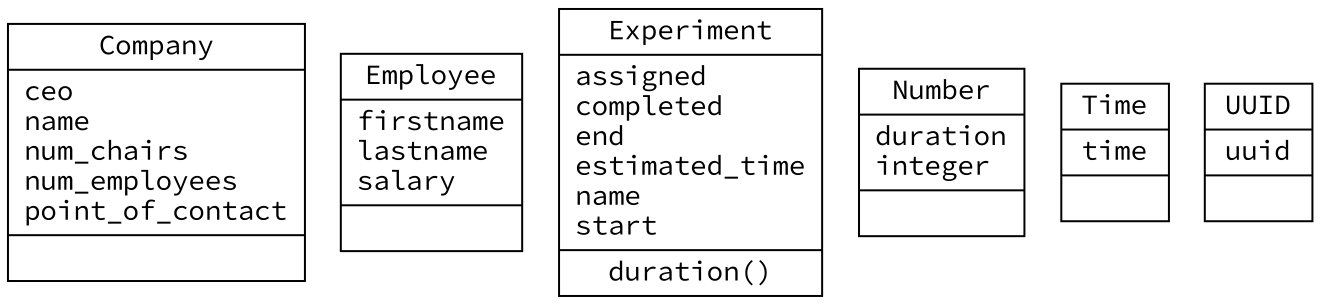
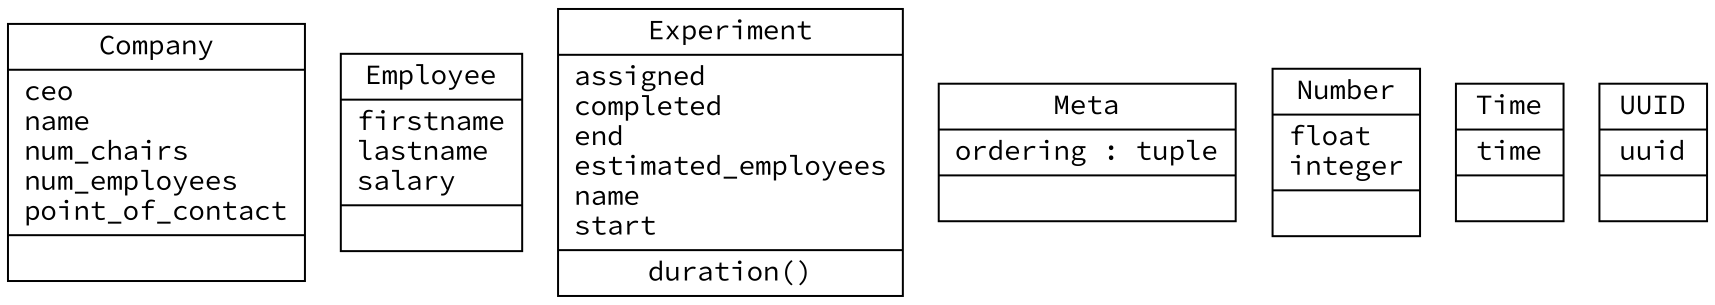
(942, 137) -> (1330, 137)
none -> (1087, 152)
(691, 166) -> (730, 166)
